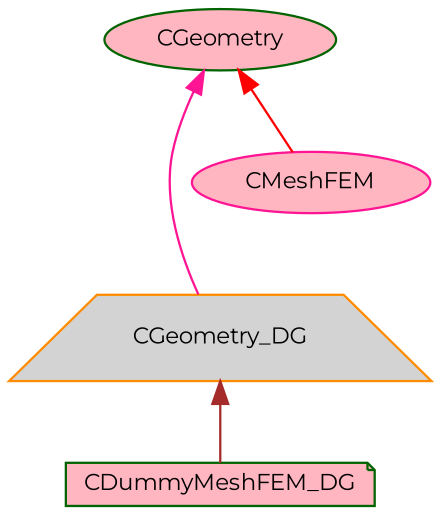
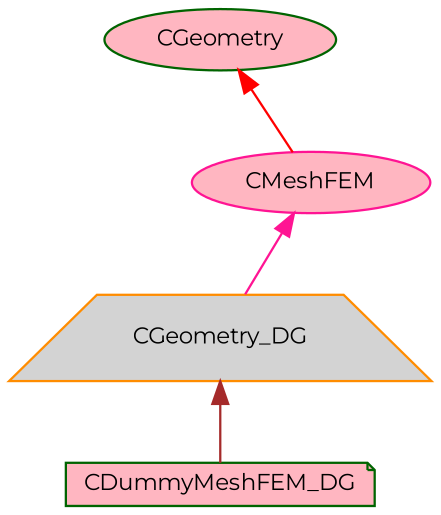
(170, 193) -> (264, 264)
